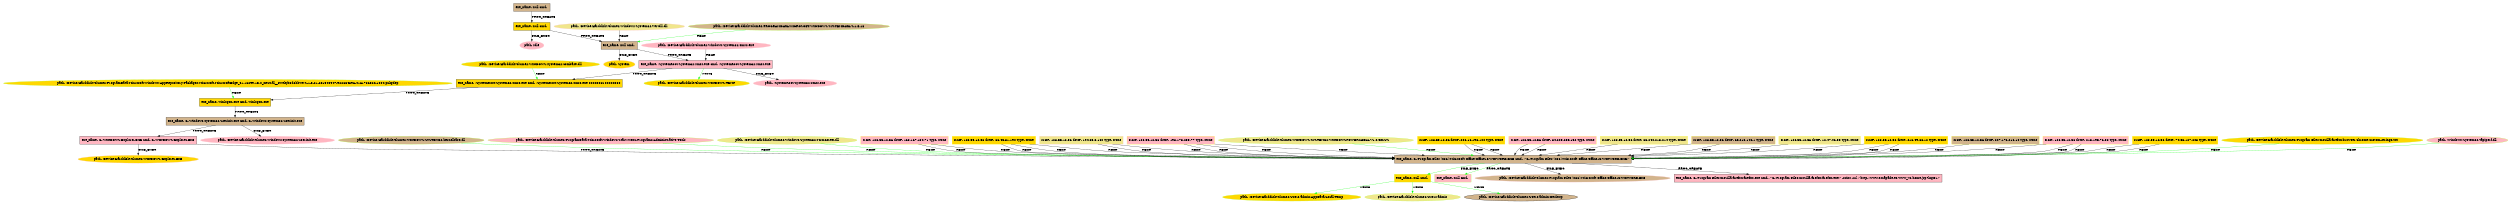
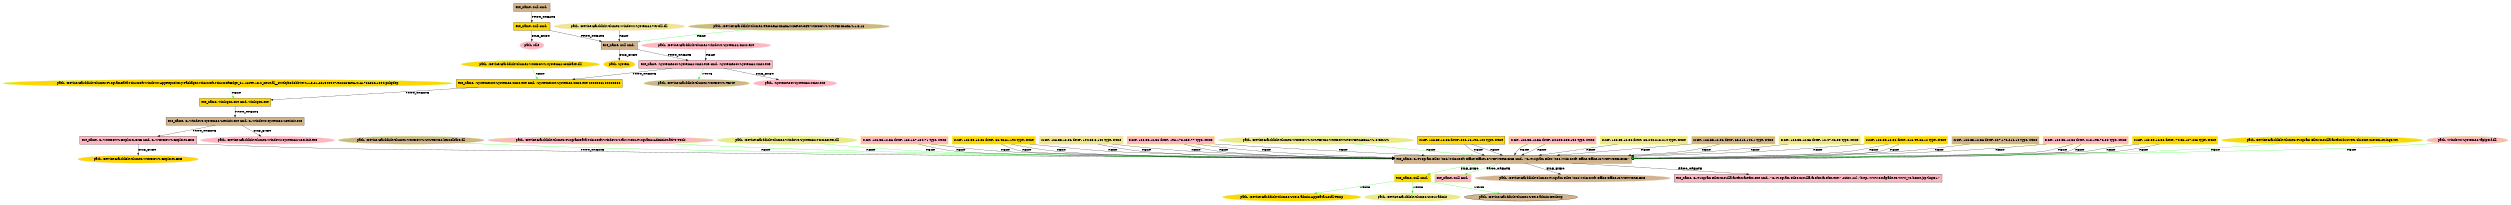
(697, 83) -> (697, 83)
(1461, 140) -> (1461, 140)
